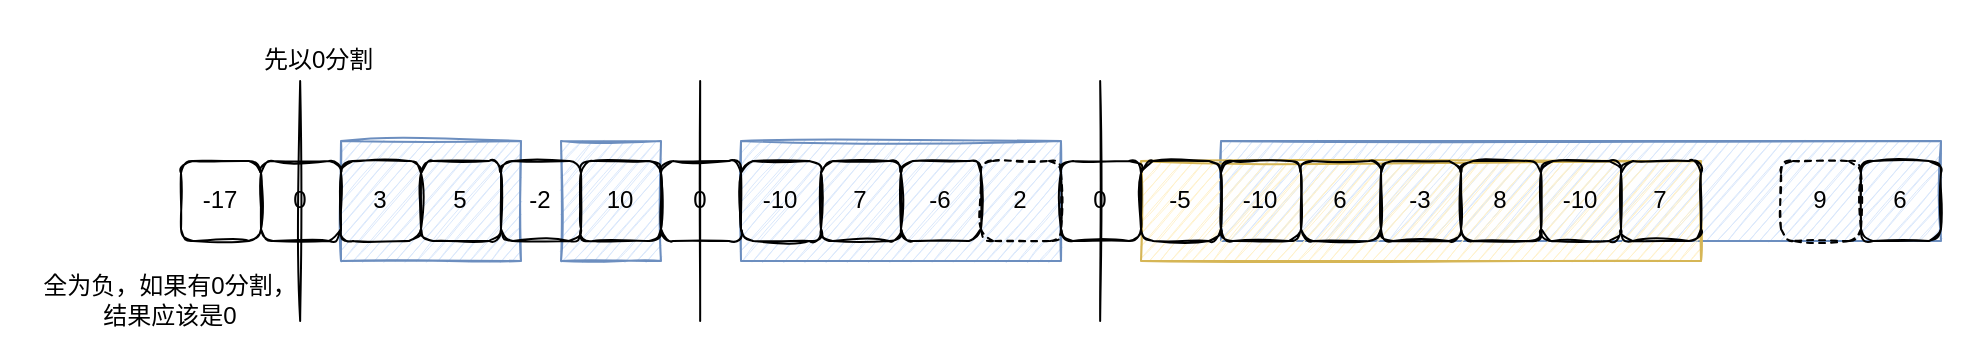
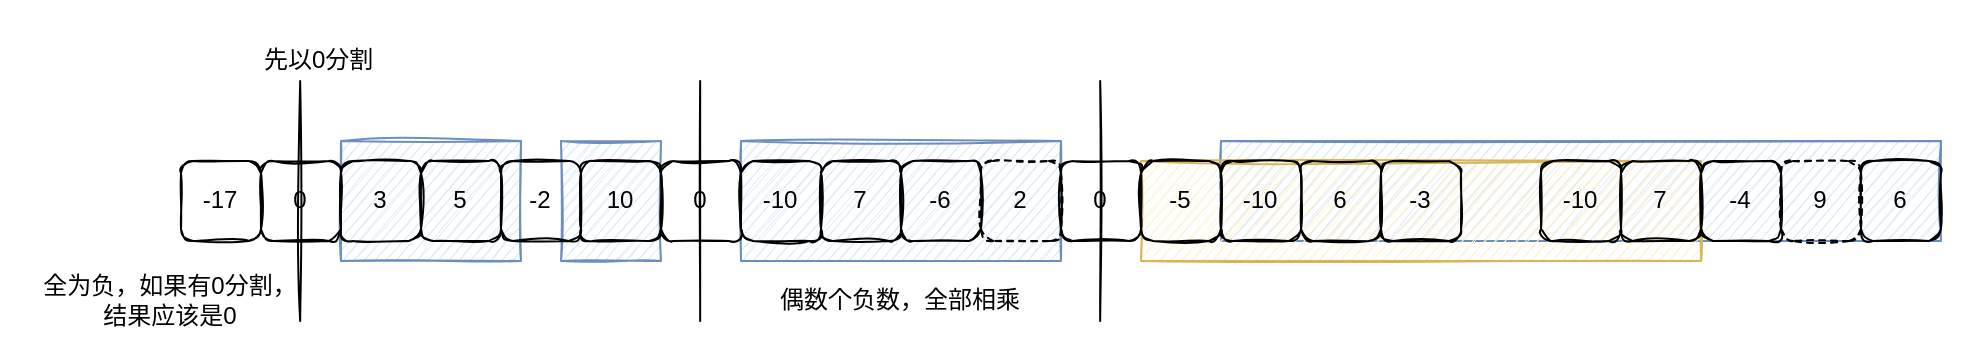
(1501, 201) -> none
none -> (1741, 201)
none -> (901, 301)
